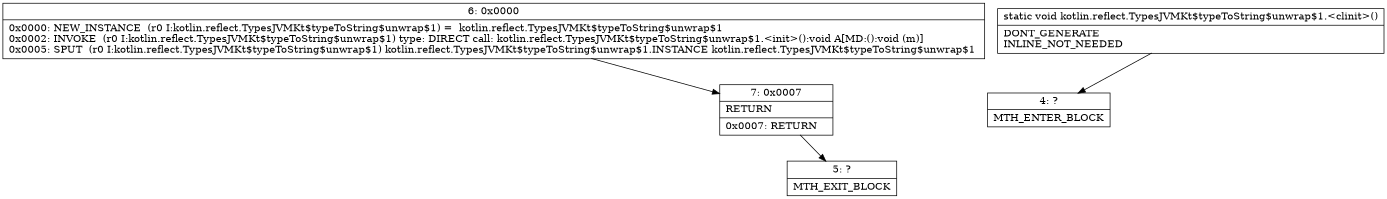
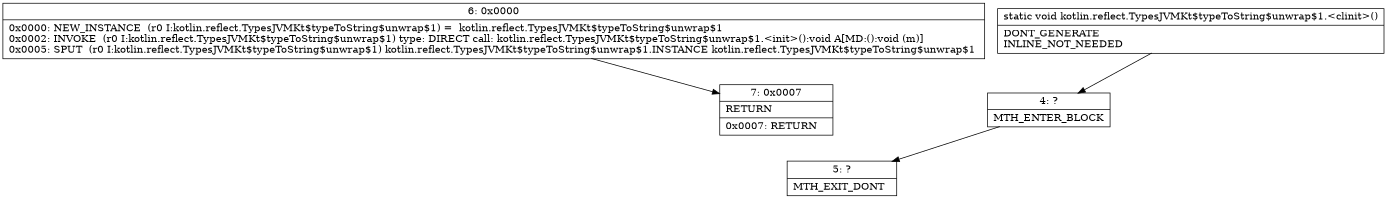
(810, 145) -> (949, 143)
(842, 187) -> (839, 187)
